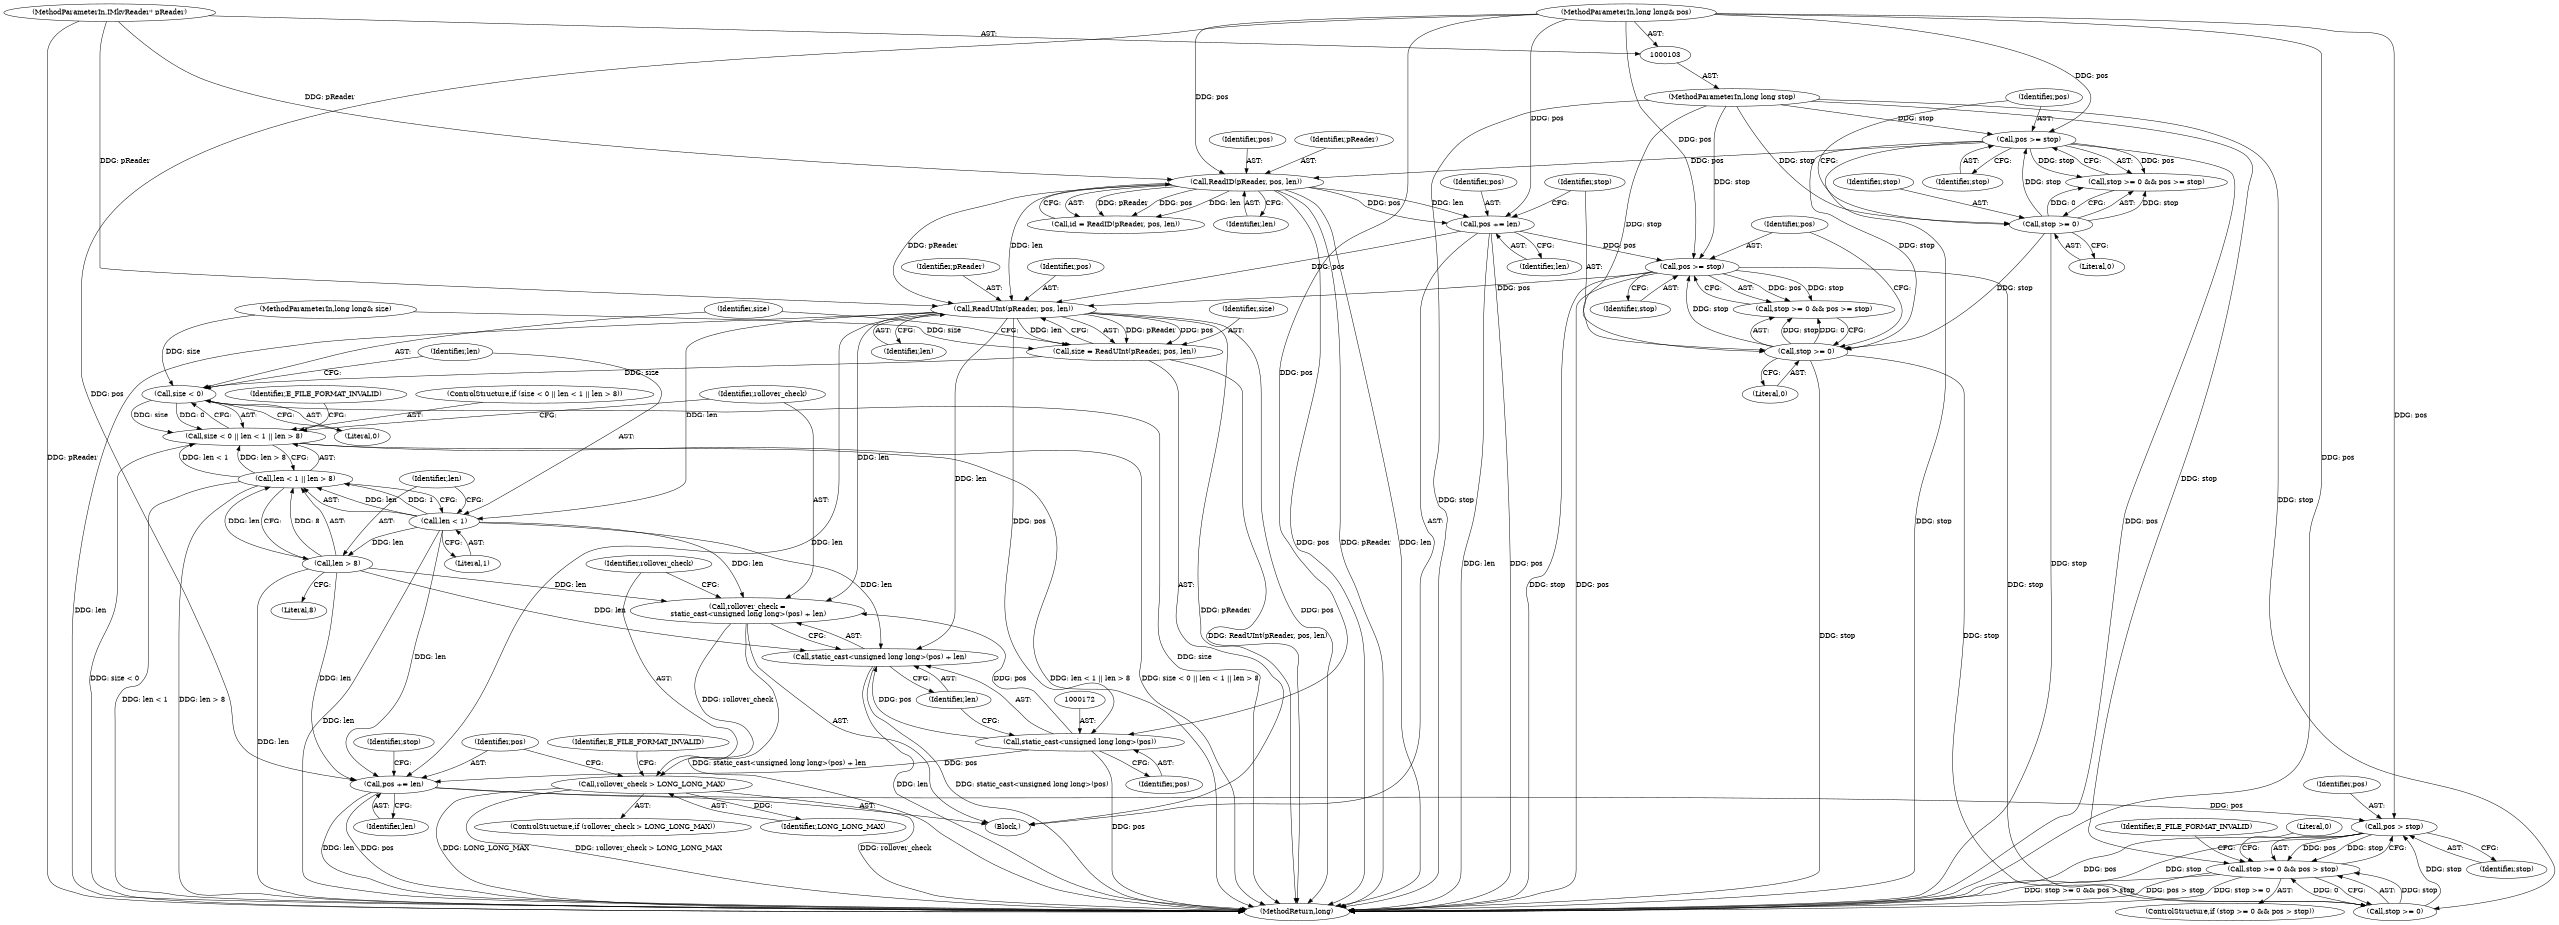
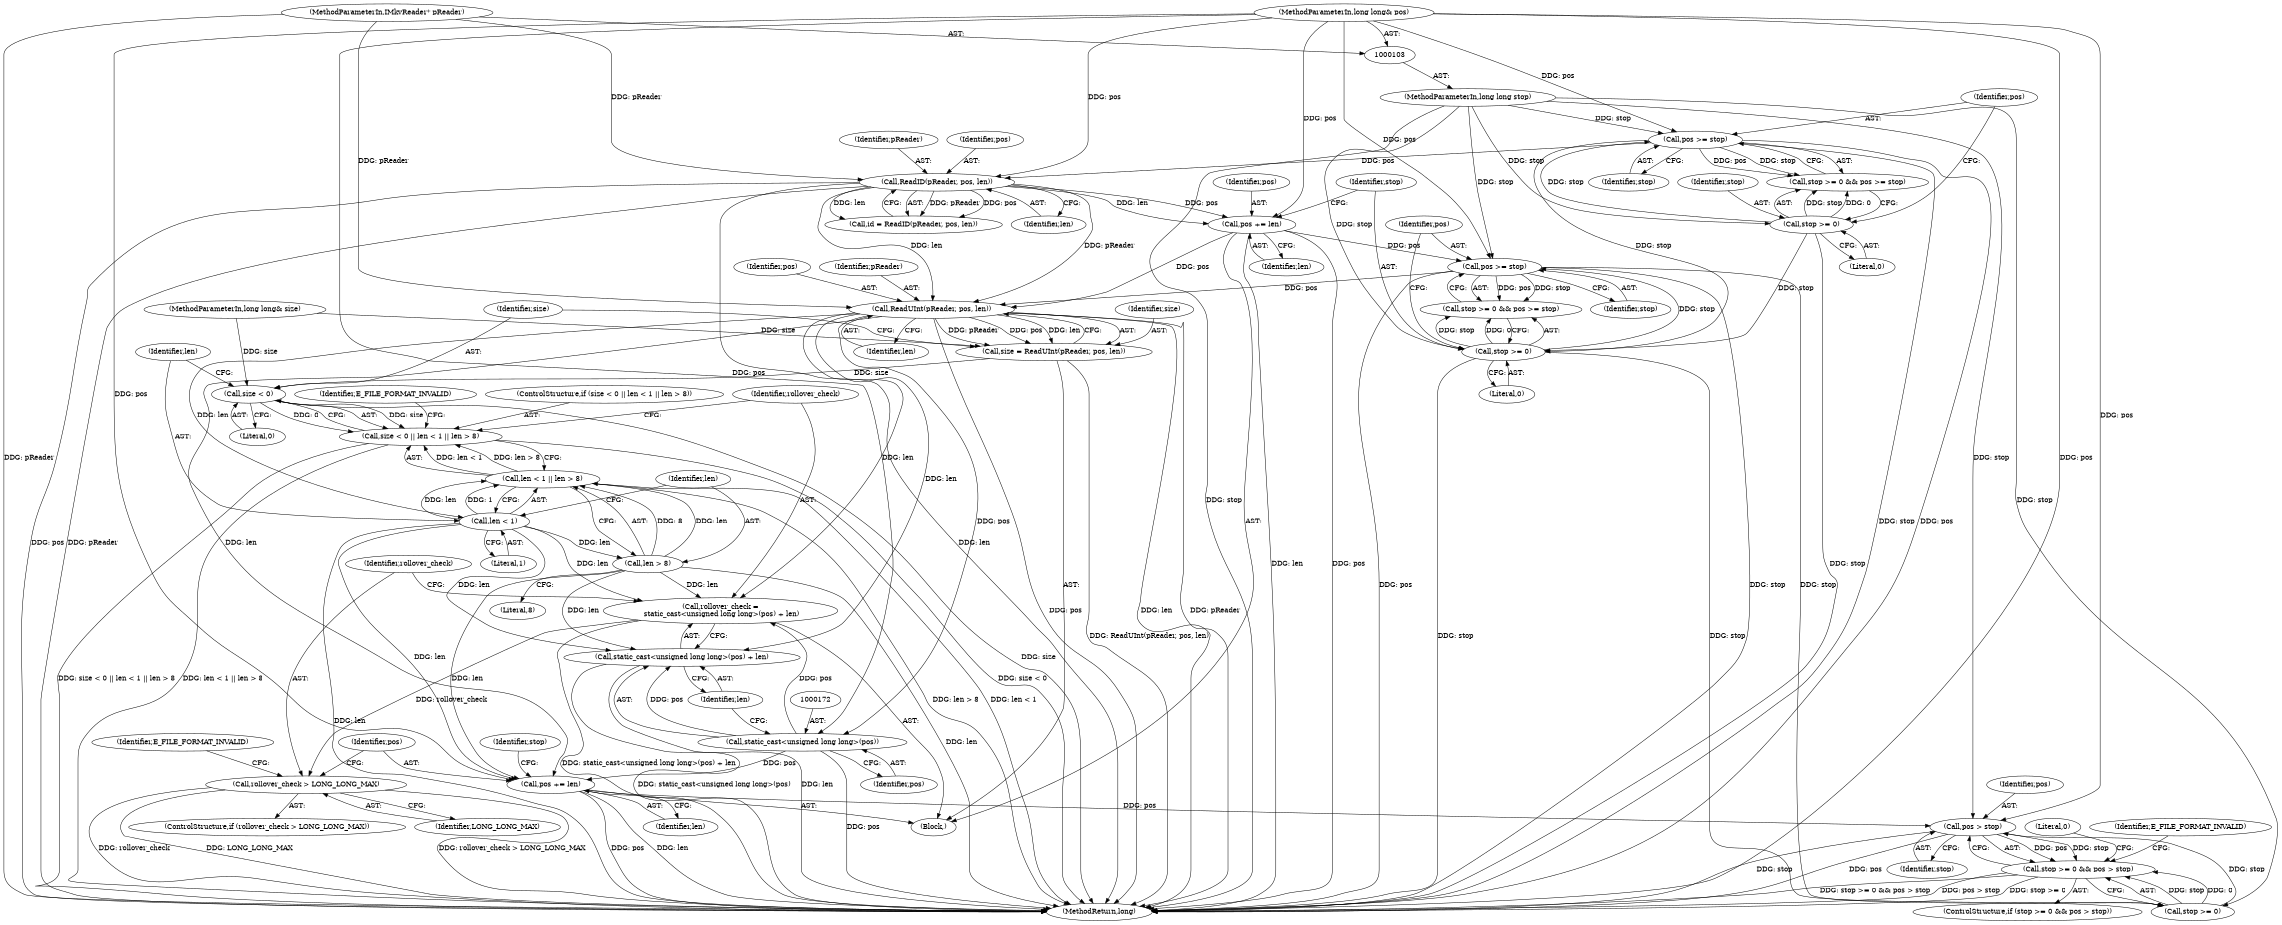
(2218, 351) -> (2000, 263)
(764, 806) -> (418, 806)
